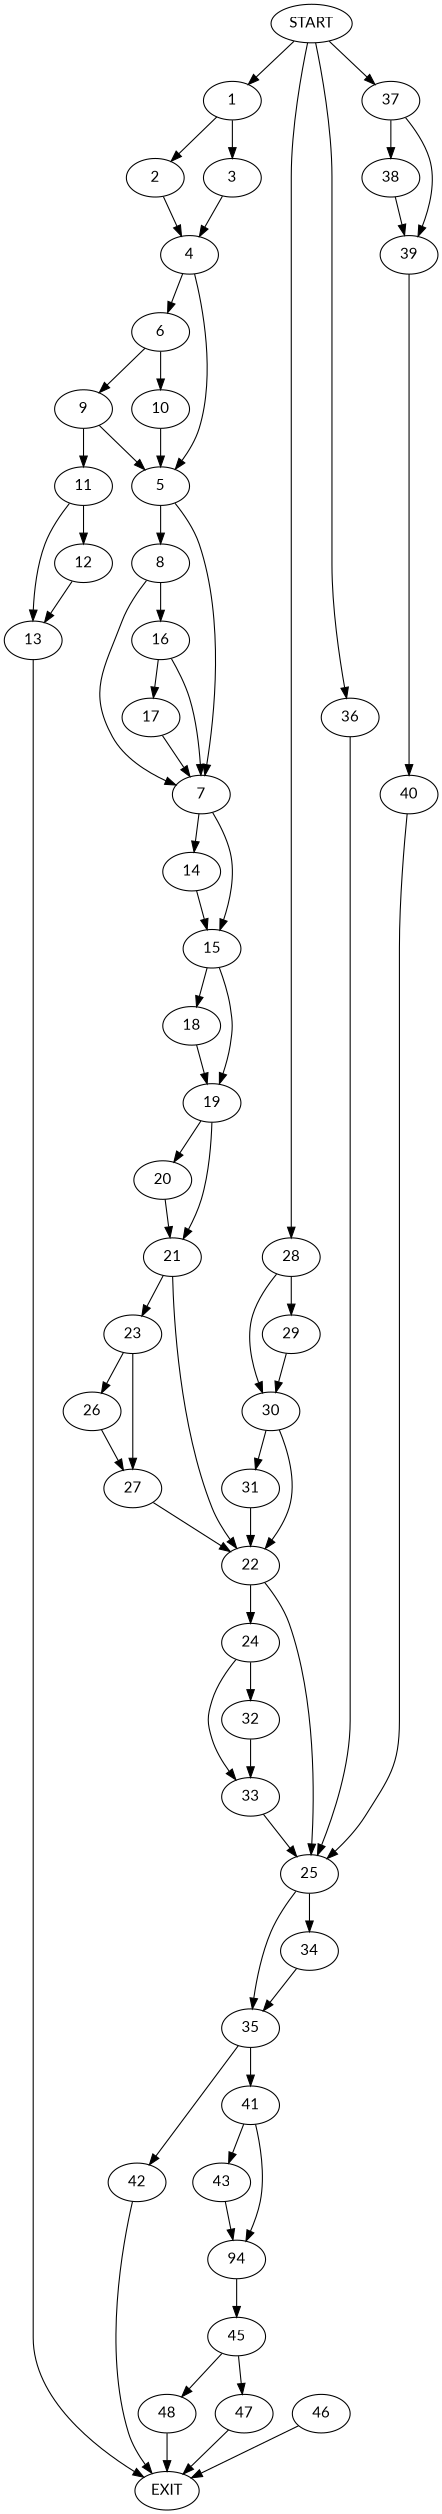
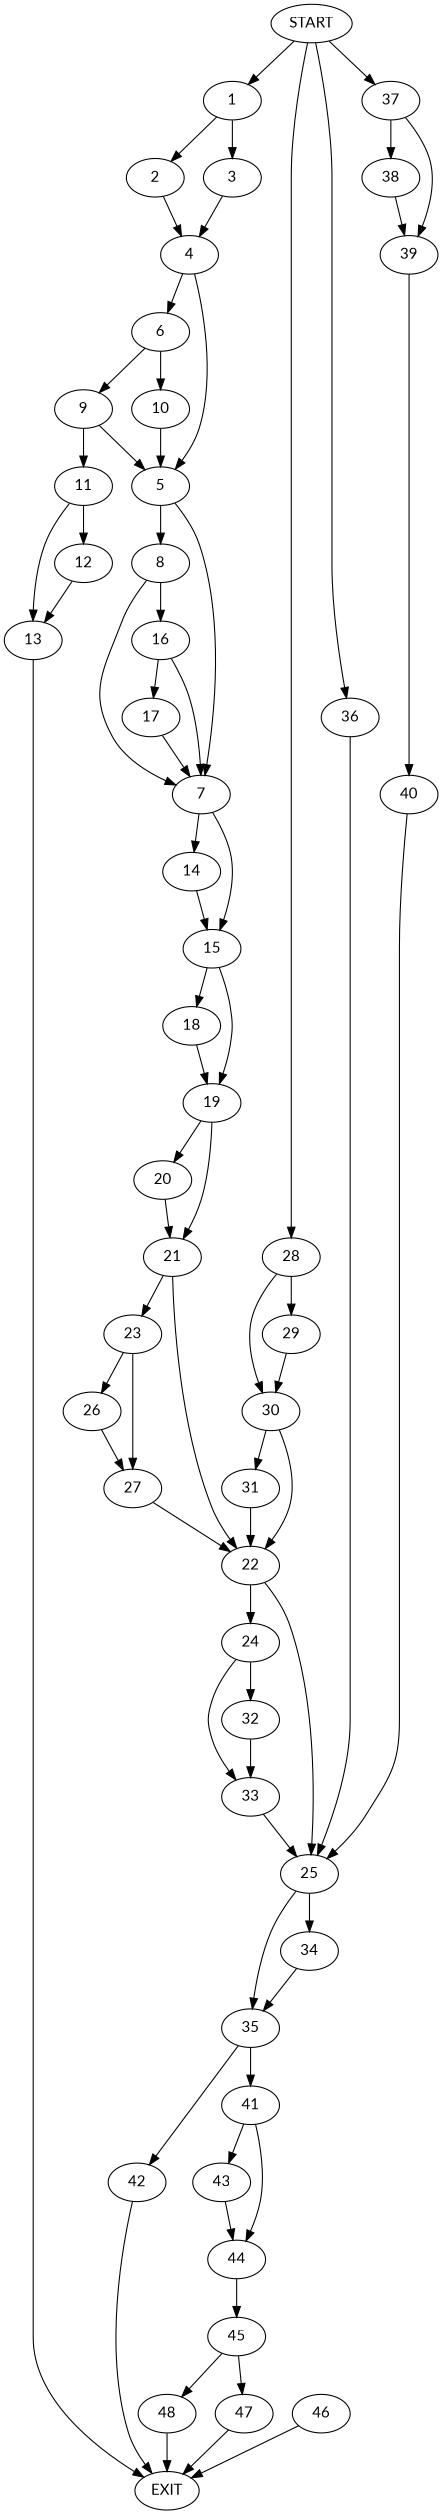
(237, 2259) -> (237, 2259)
